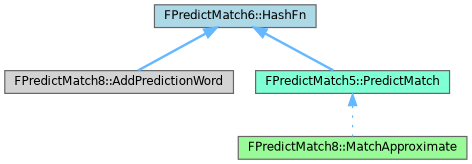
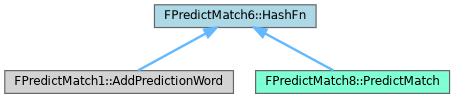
(119, 82) -> (119, 82)
(353, 82) -> (353, 82)
(353, 148) -> none
